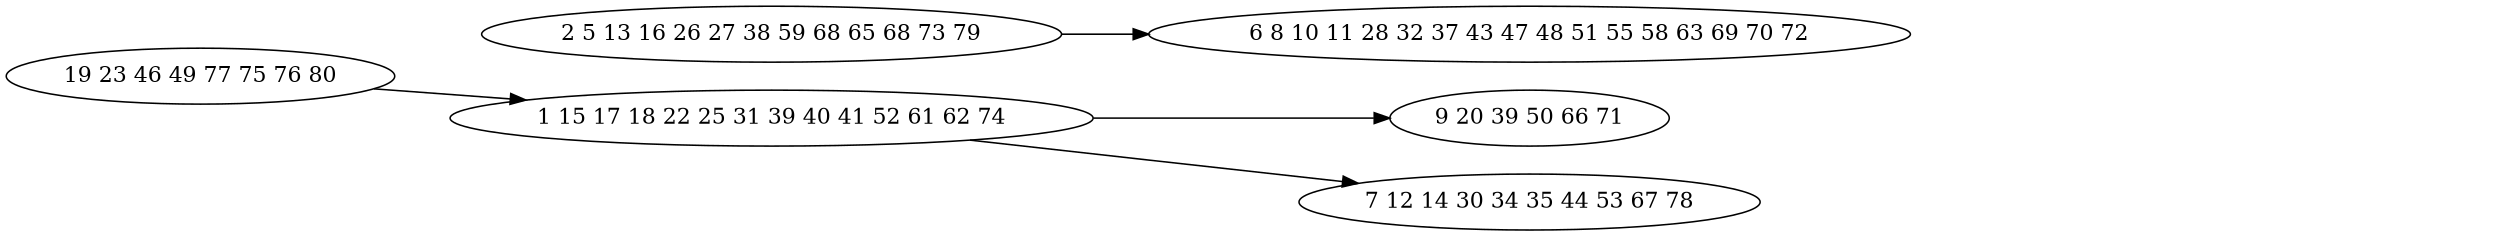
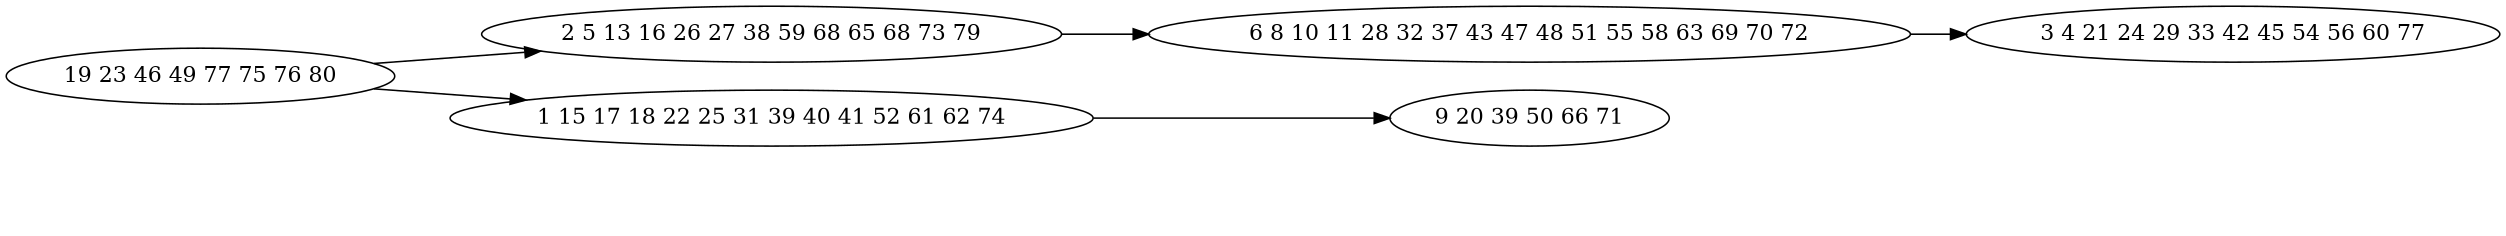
none -> (2233, 34)
none -> (449, 58)
(1530, 202) -> none
